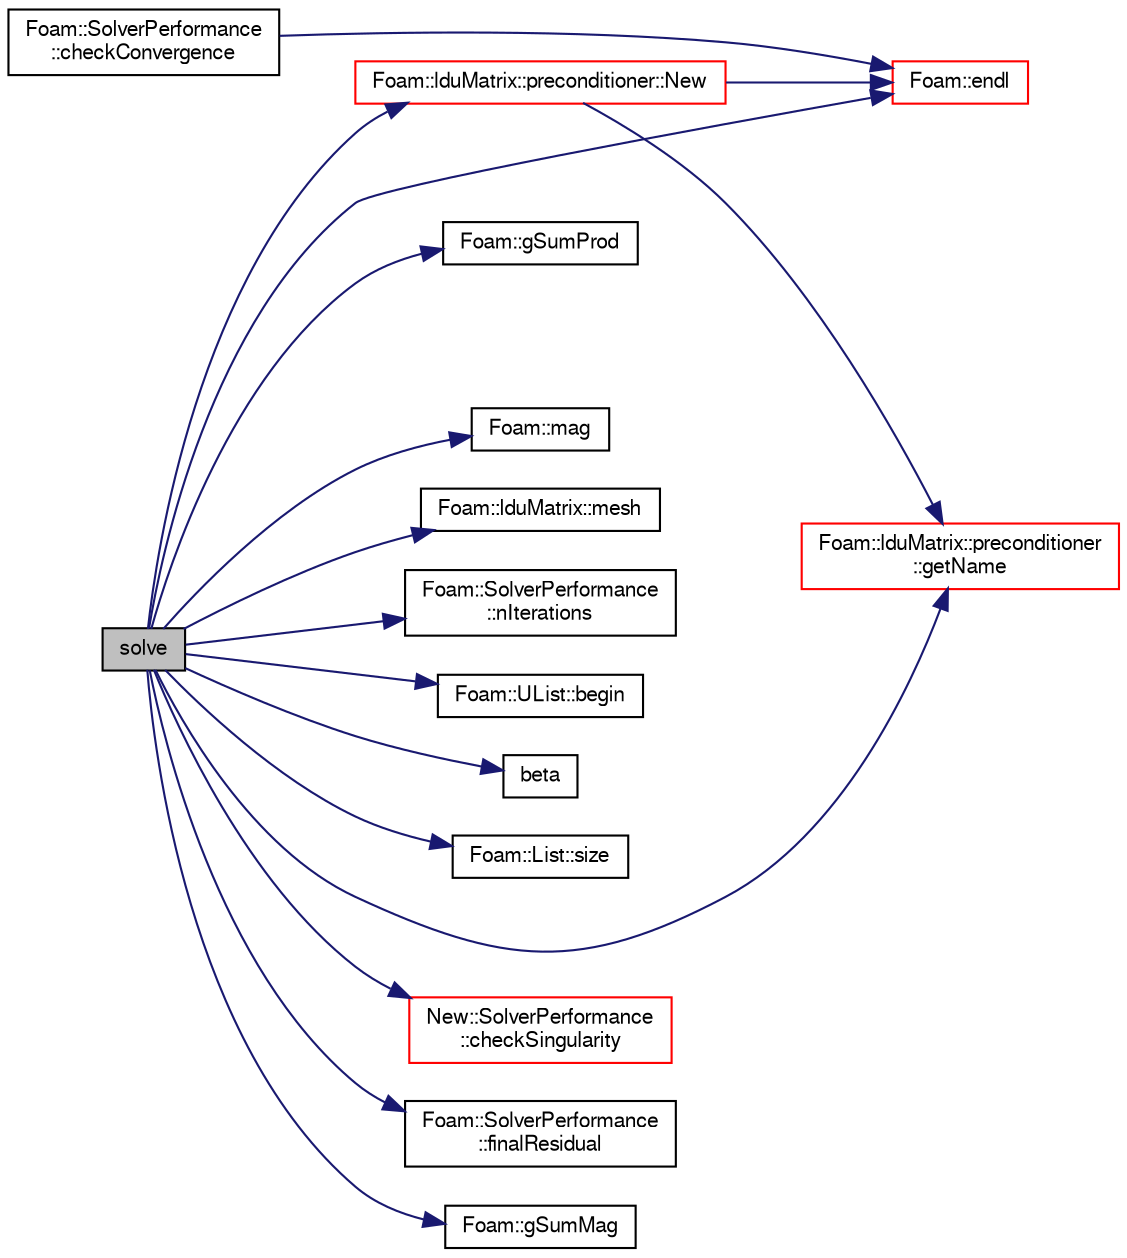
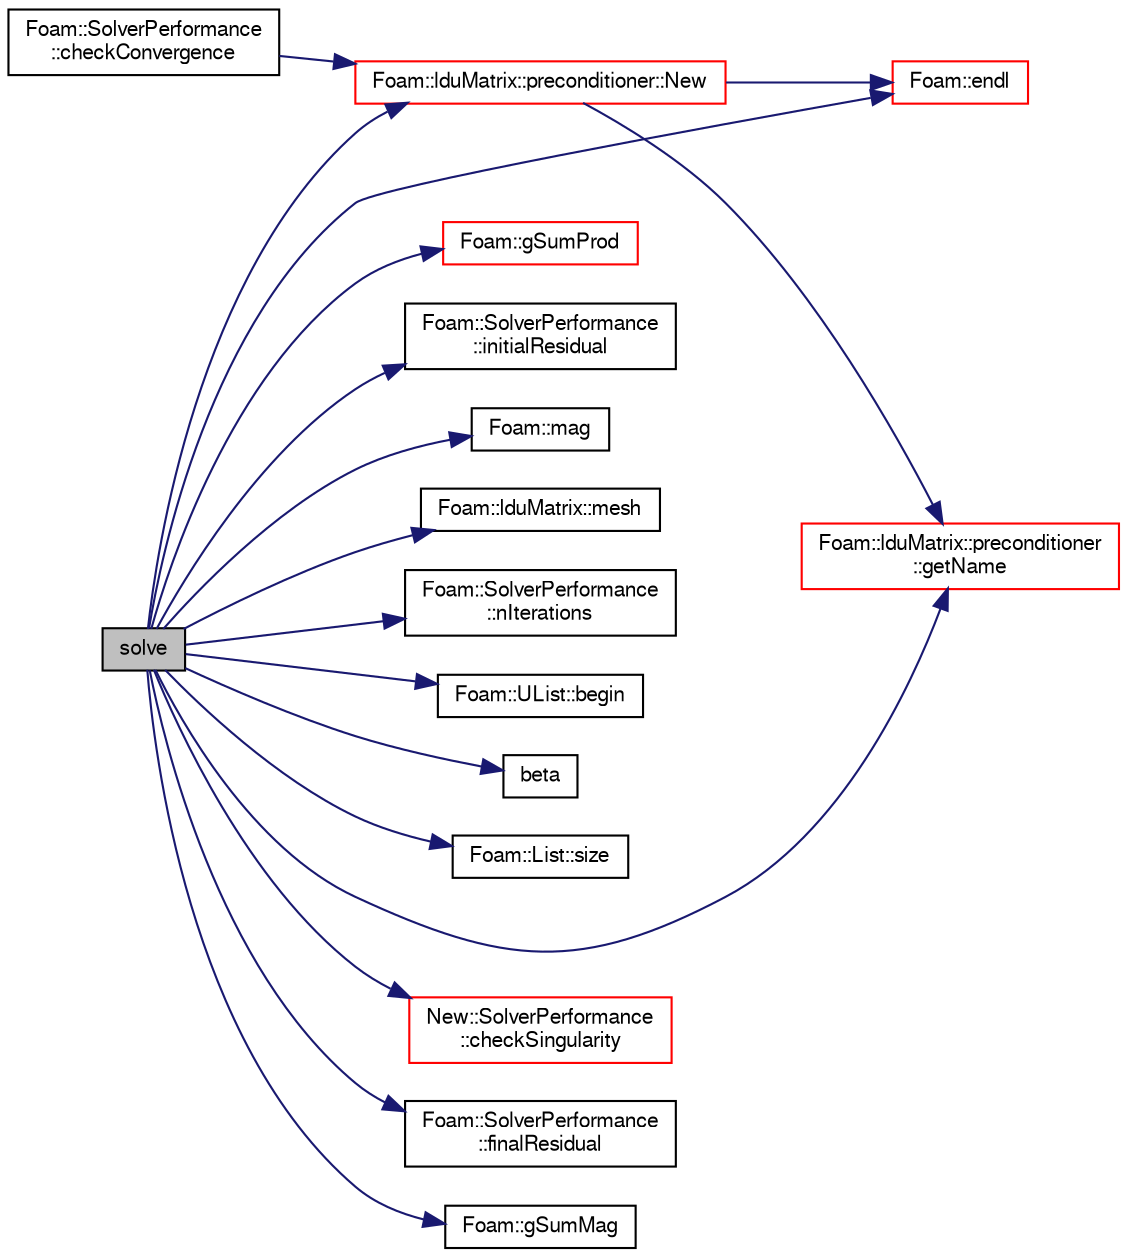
(576, 34) -> (306, 59)
(540, 243) -> (540, 243)
none -> (540, 336)
